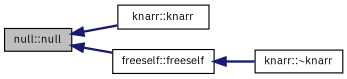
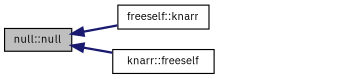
(163, 17) -> (163, 17)
(163, 62) -> (163, 62)
(299, 62) -> none
